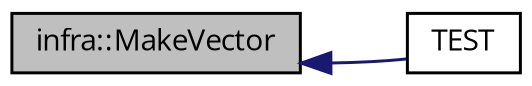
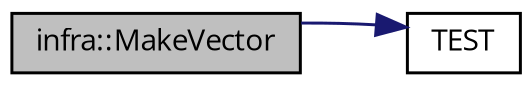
(369, 62) -> (339, 23)
